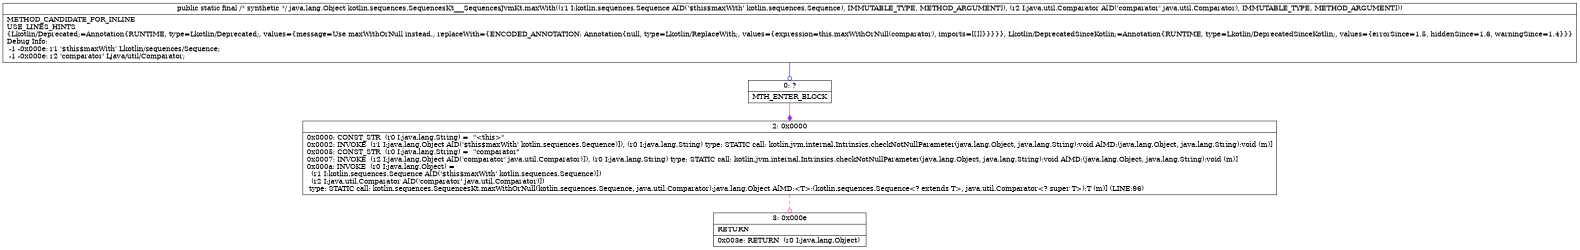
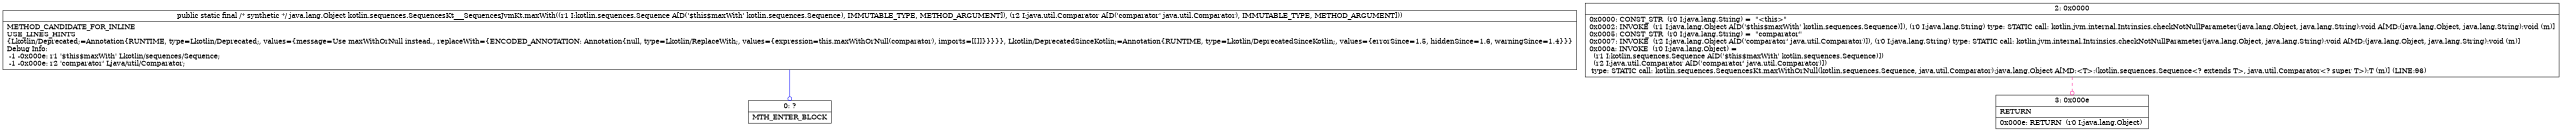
(790, 109) -> none
(790, 241) -> (2072, 123)
